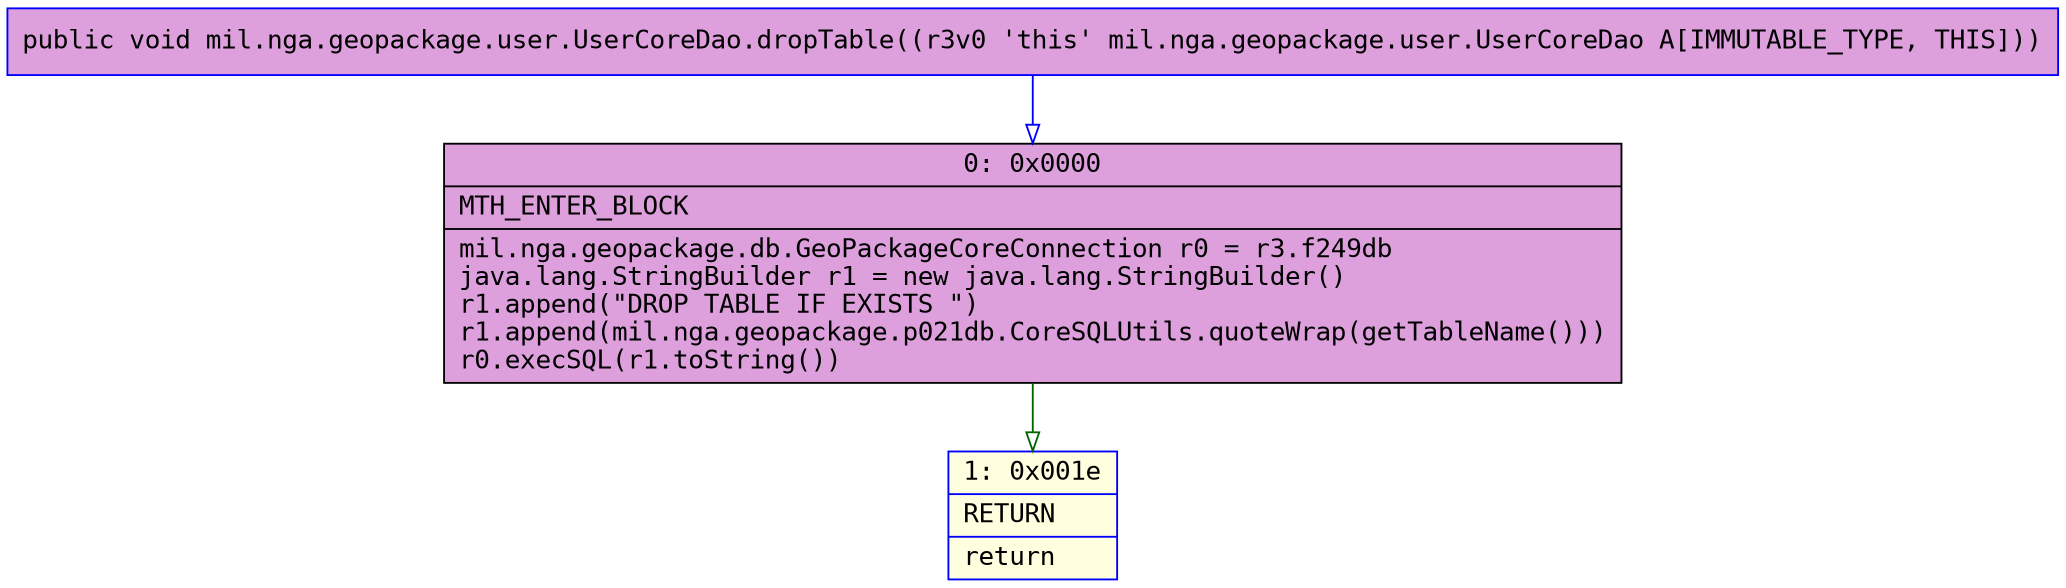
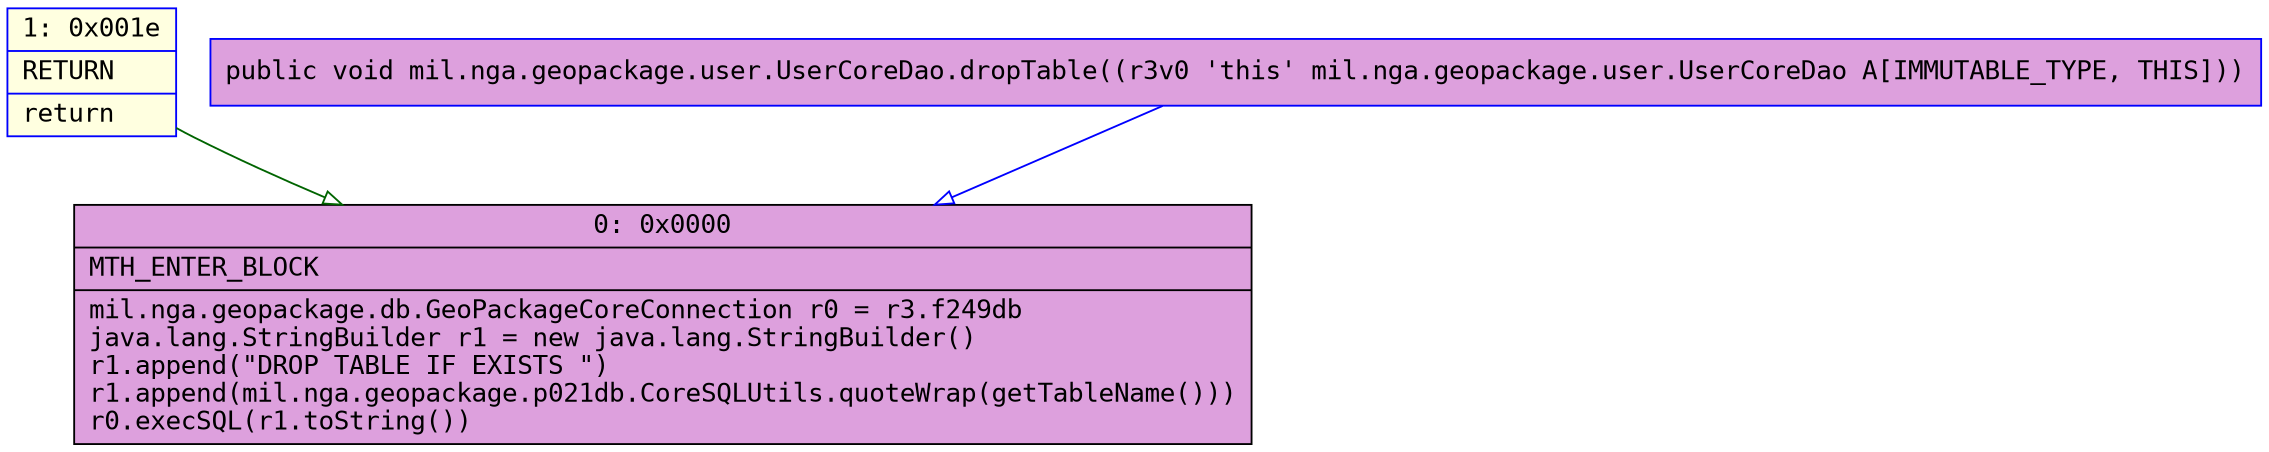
(1033, 408) -> (250, 164)
